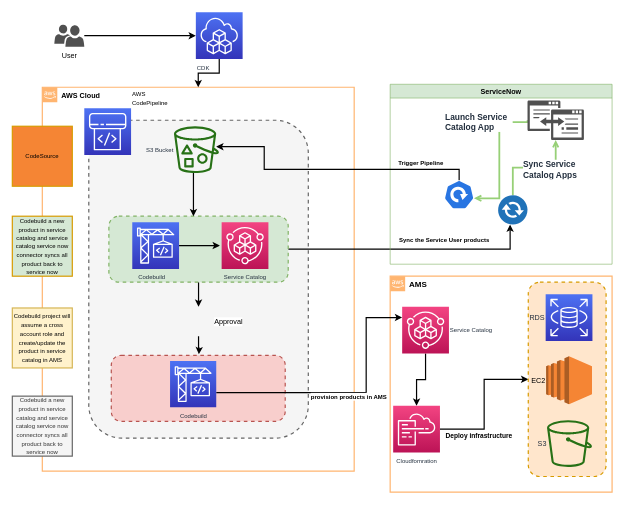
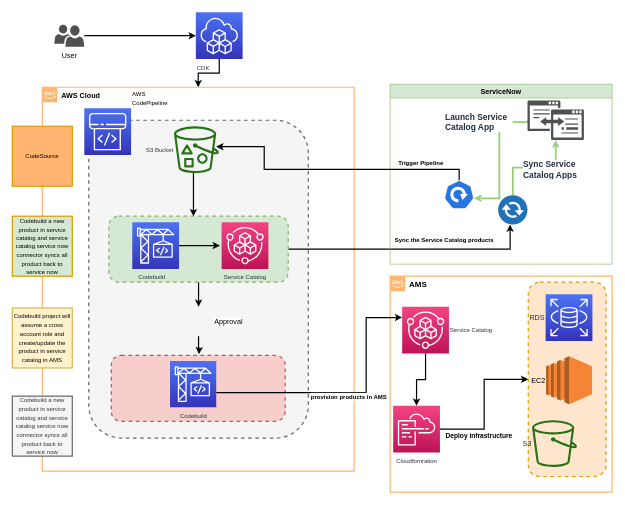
(42, 156) -> (42, 156)
(445, 240) -> (445, 240)
(570, 444) -> (555, 444)
